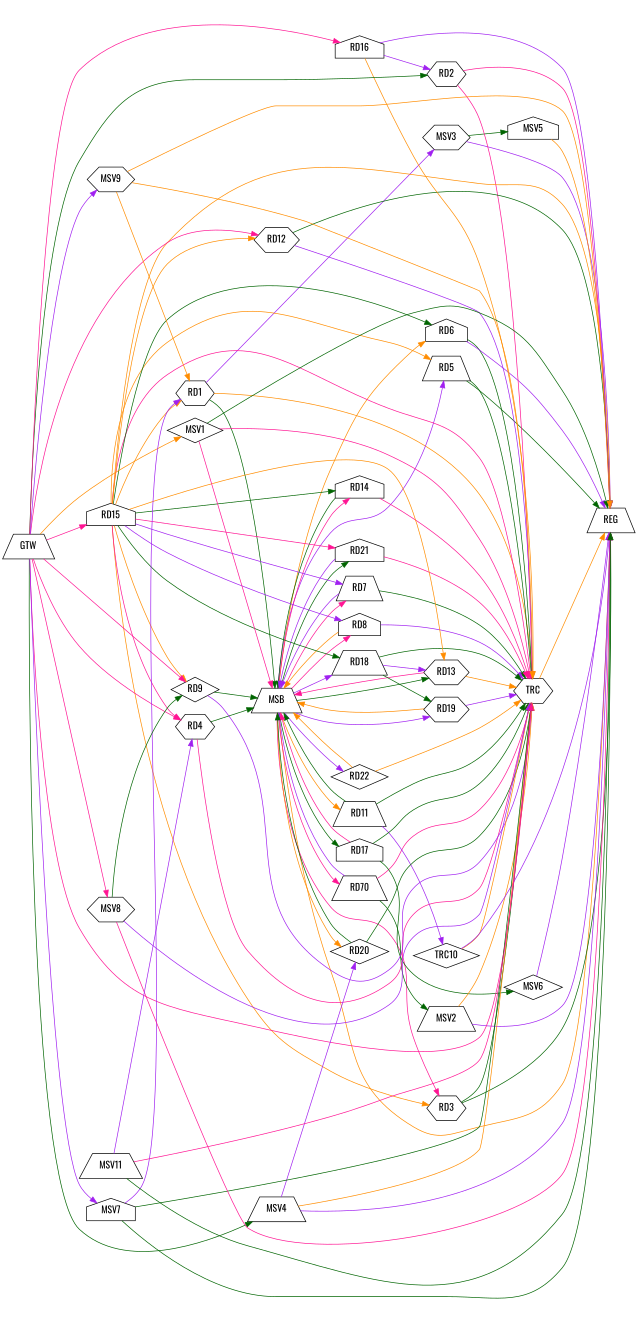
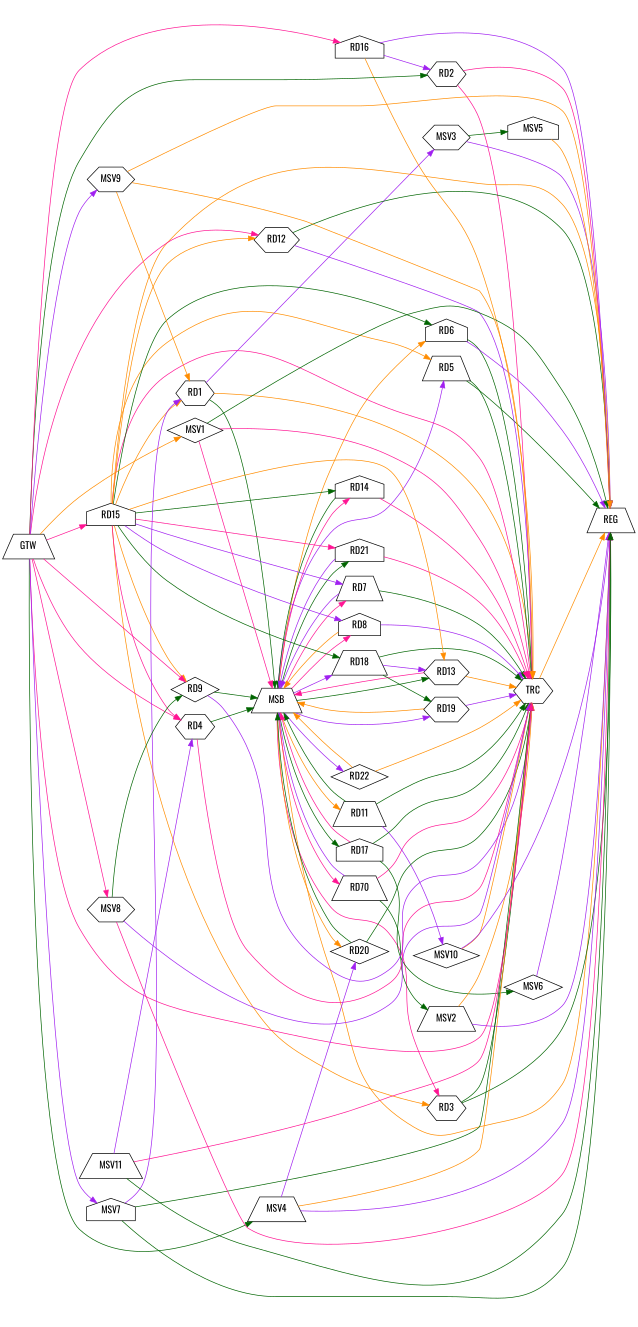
(446, 956) -> (446, 956)
